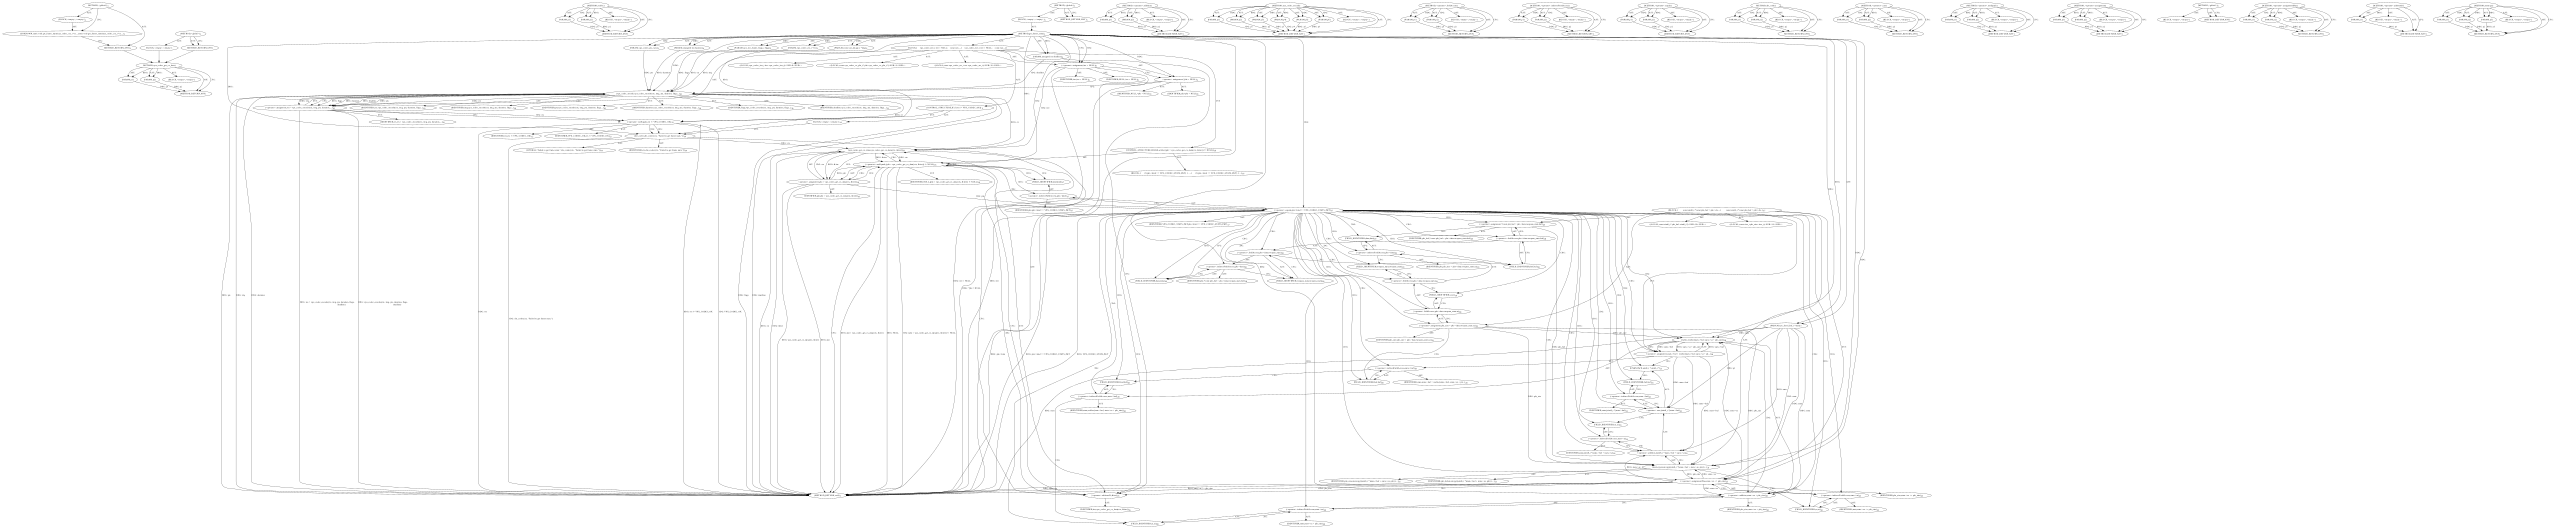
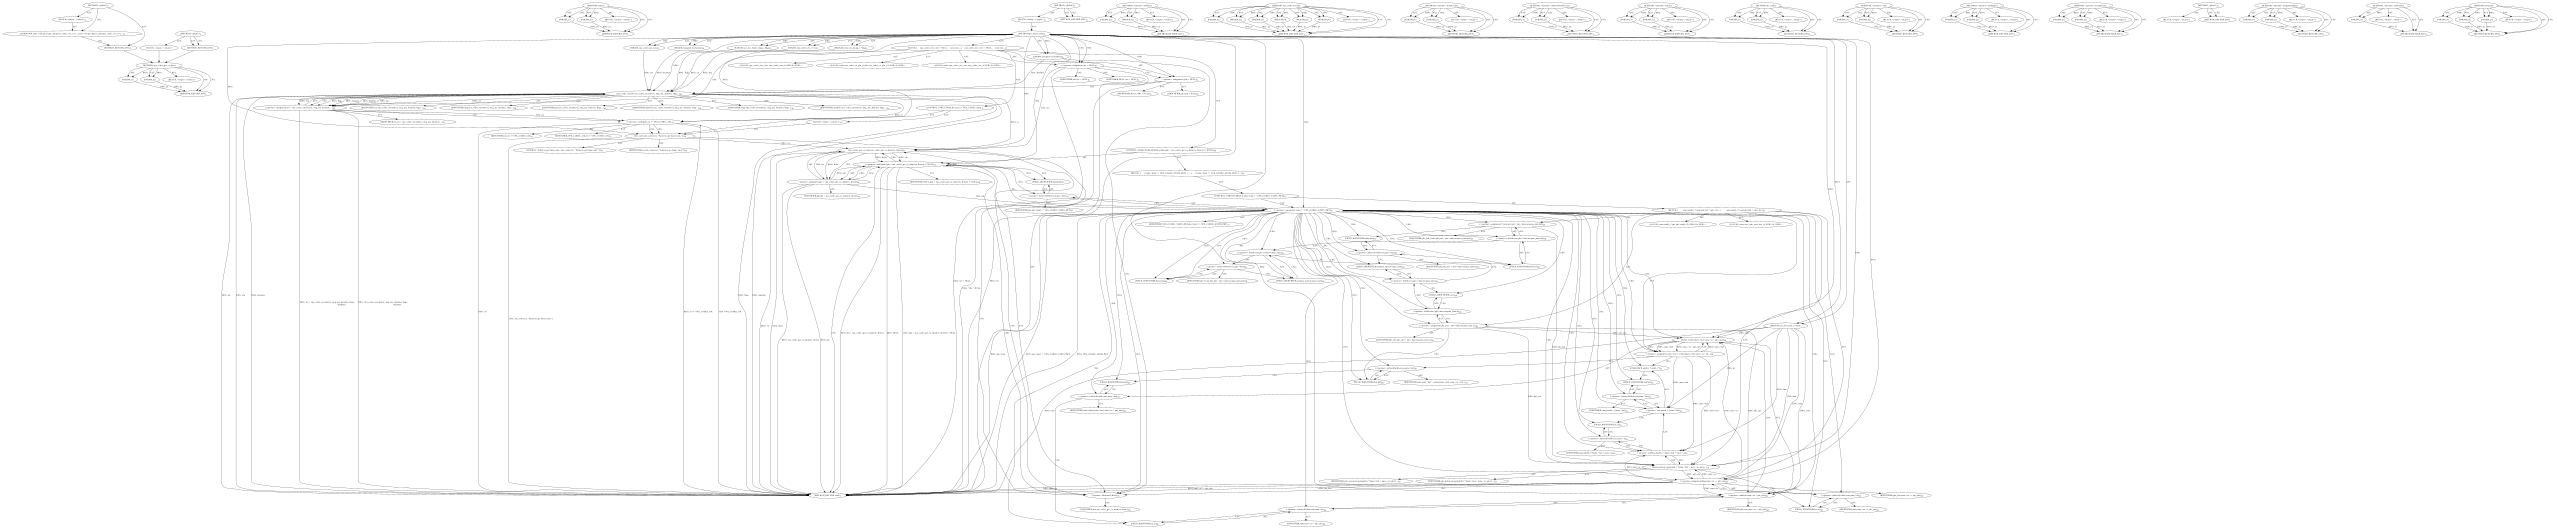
(1849, 40) -> (1859, 40)
none -> (1043, 188)
none -> (1250, 196)
